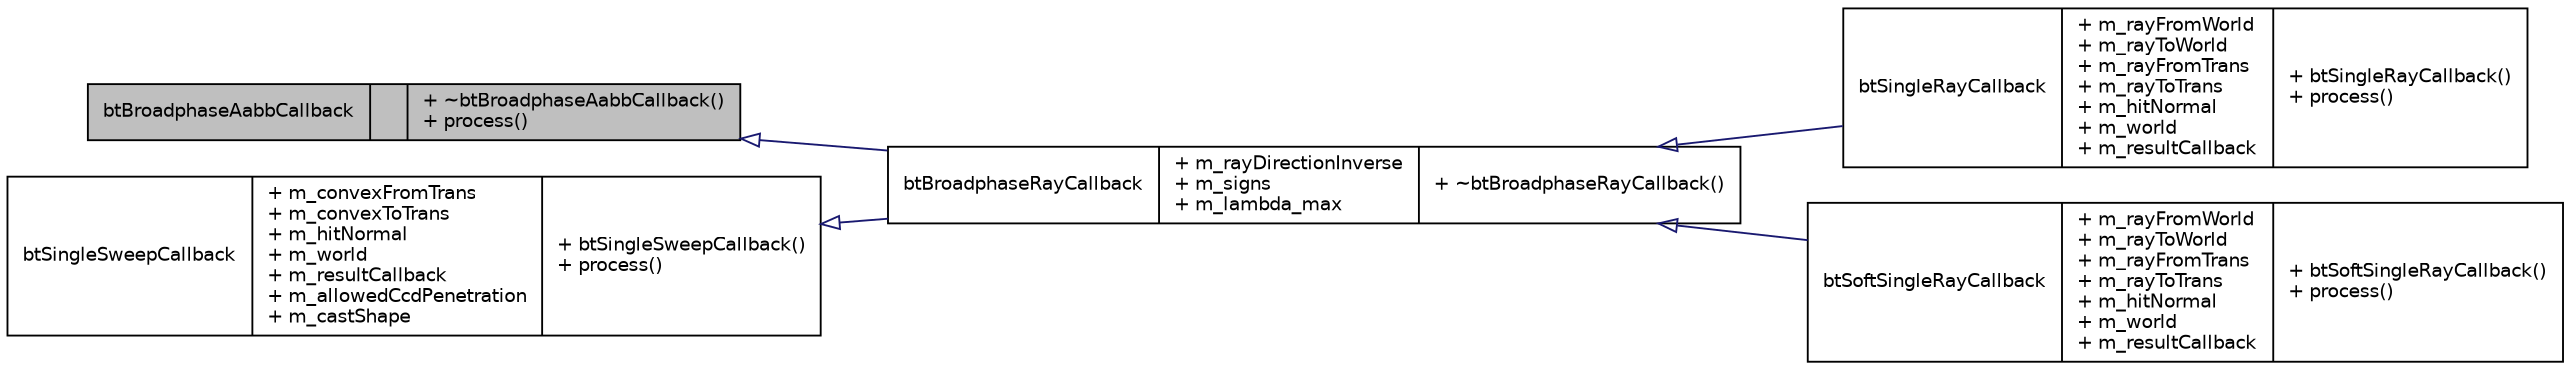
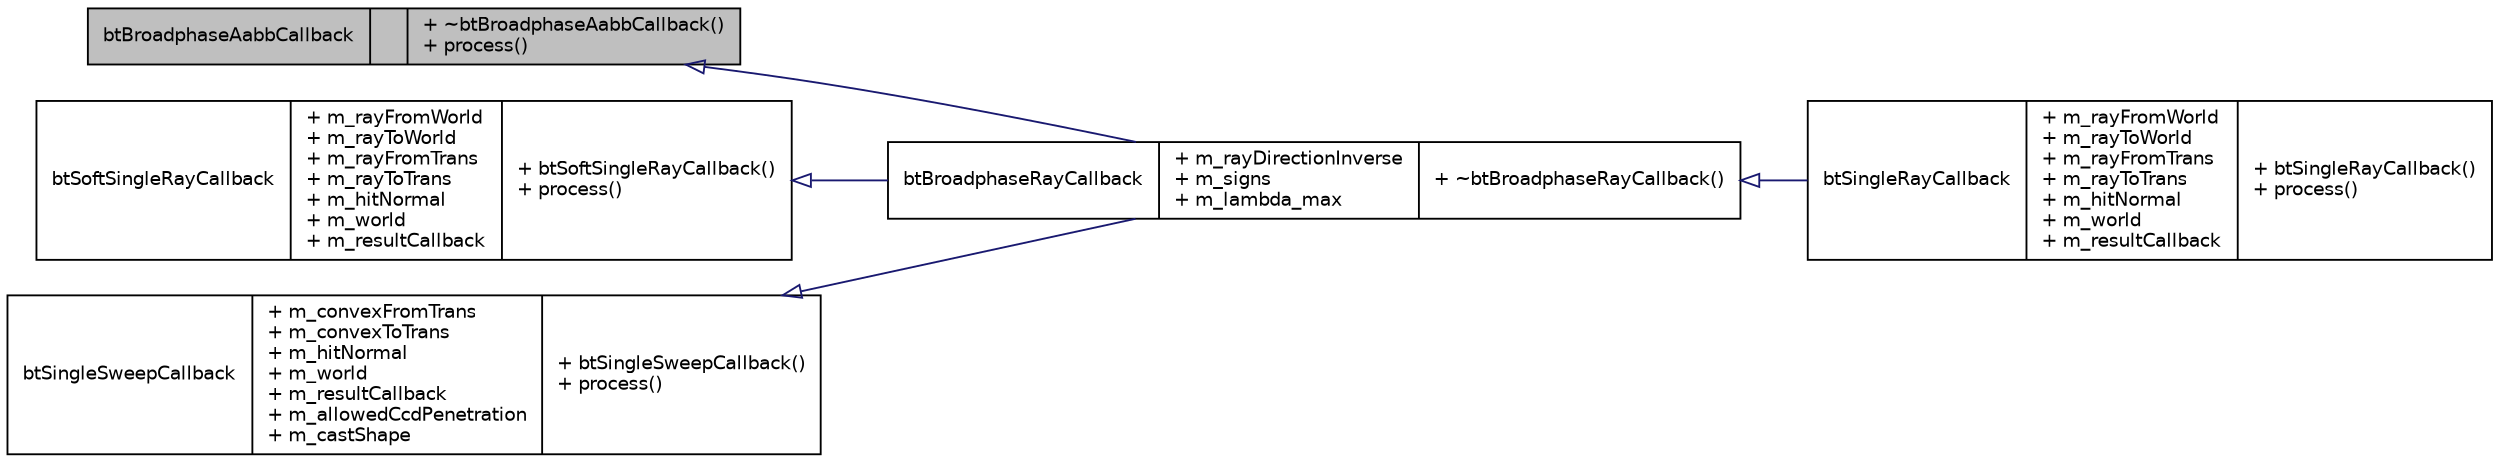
(1742, 233) -> (850, 180)
